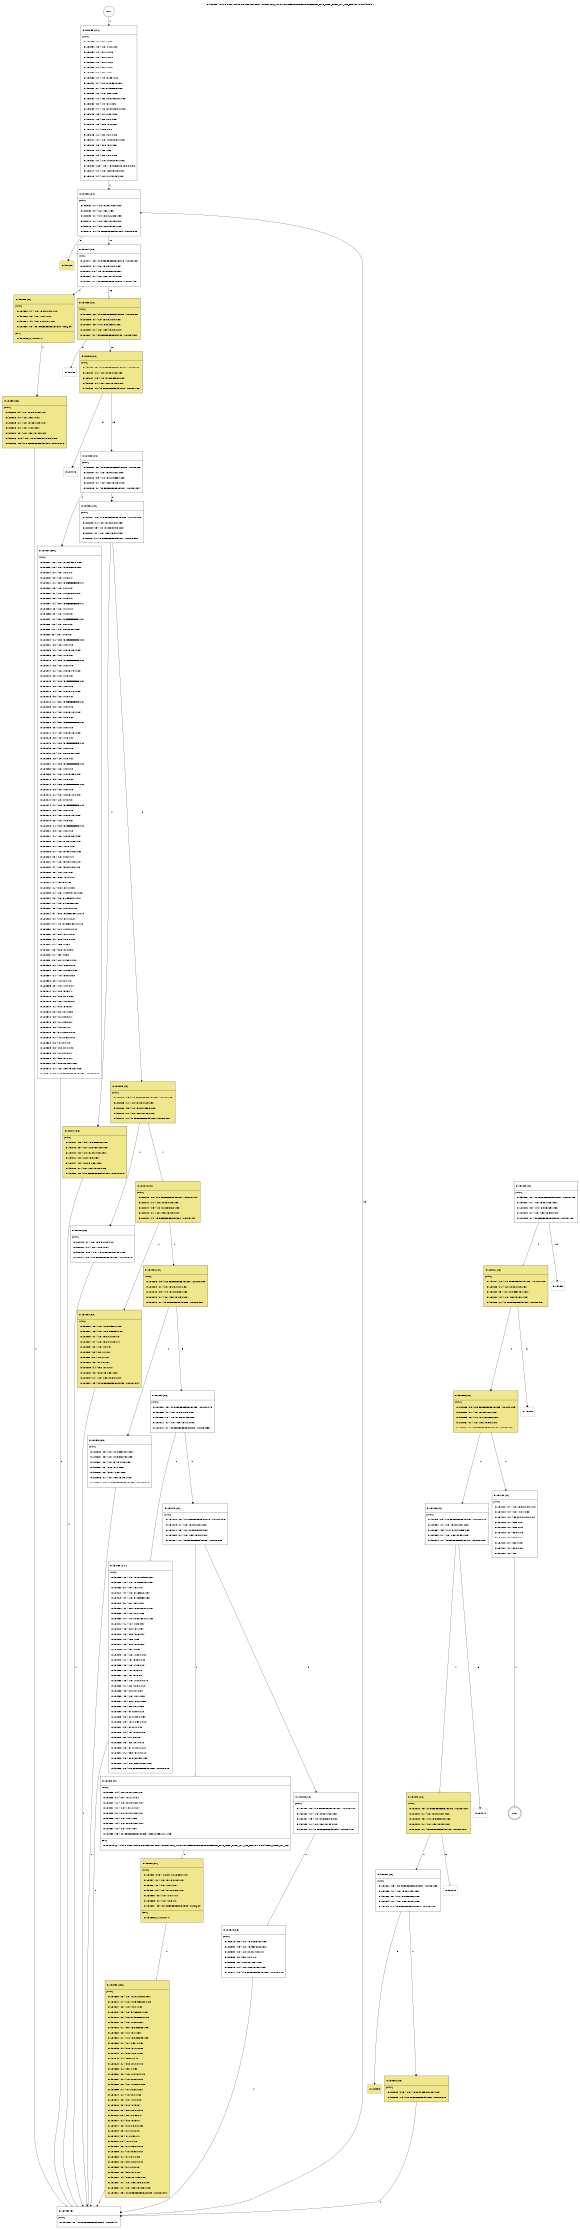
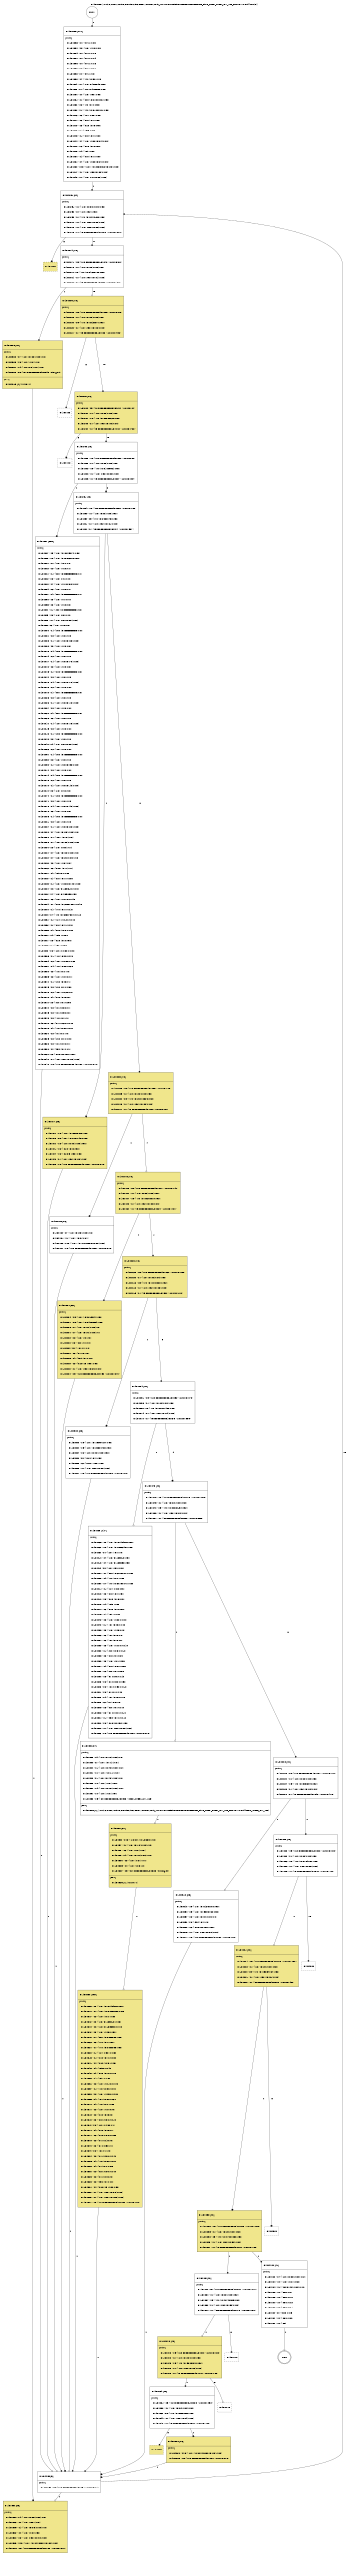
(109, 12) -> (92, 12)
(35, 1331) -> (58, 2496)
none -> (306, 1816)
